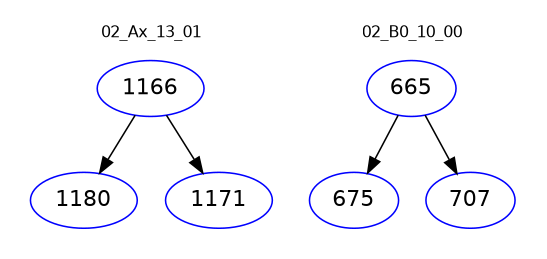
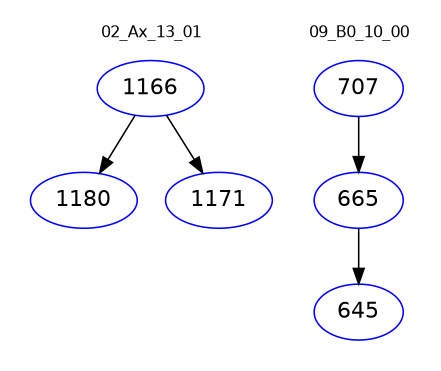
(412, 33) -> (359, 33)
(437, 137) -> (359, 137)
(354, 200) -> (359, 312)
